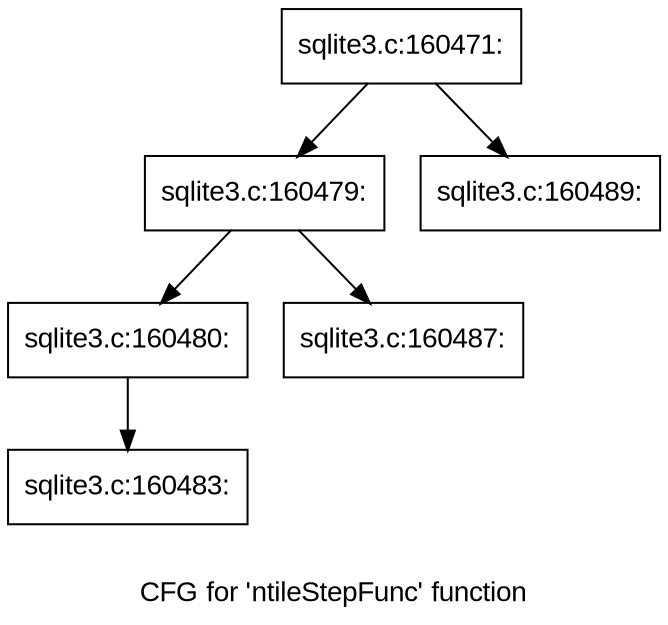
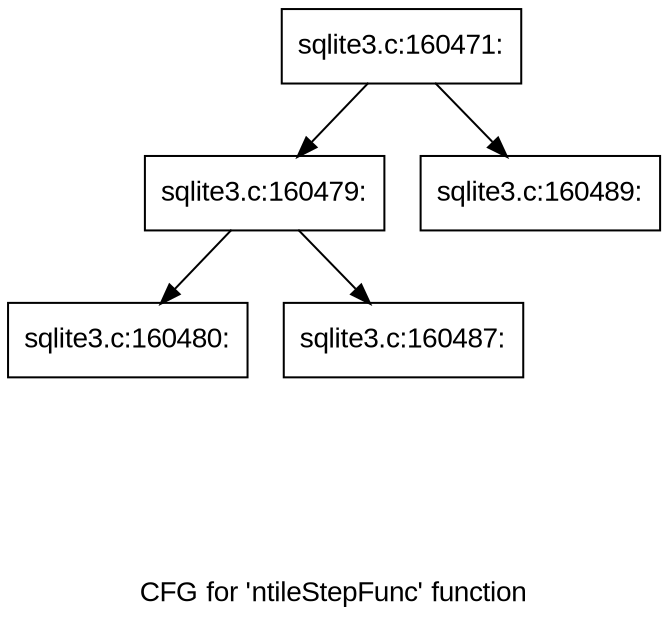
(128, 487) -> none
